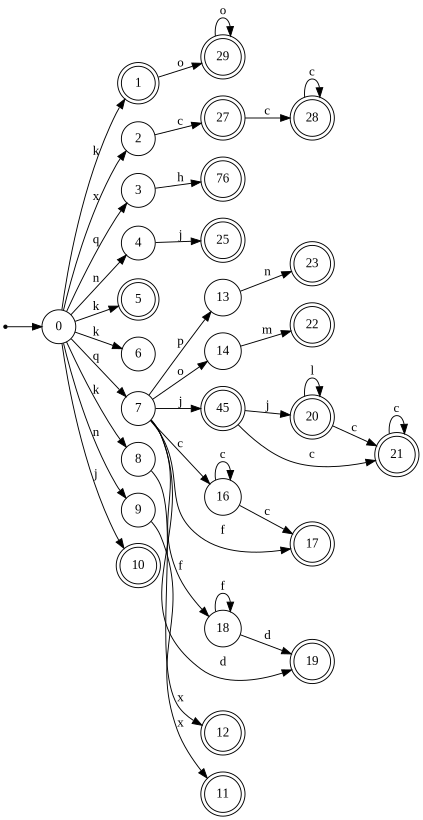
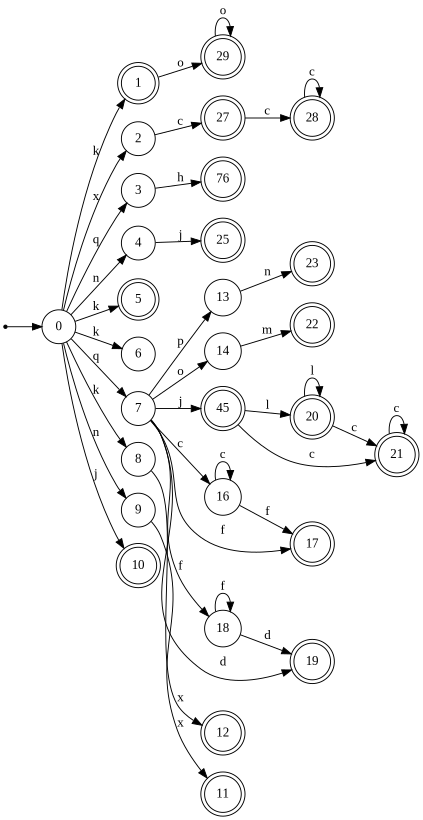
(268, 405) -> (268, 405)
(268, 512) -> (268, 512)
